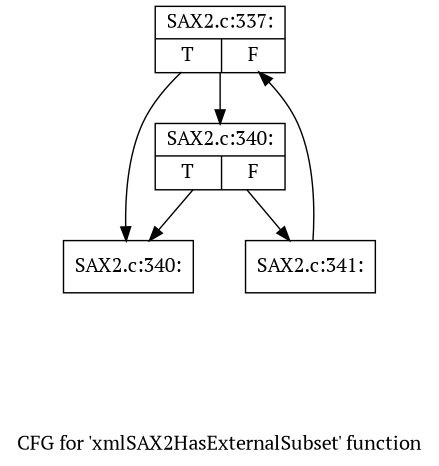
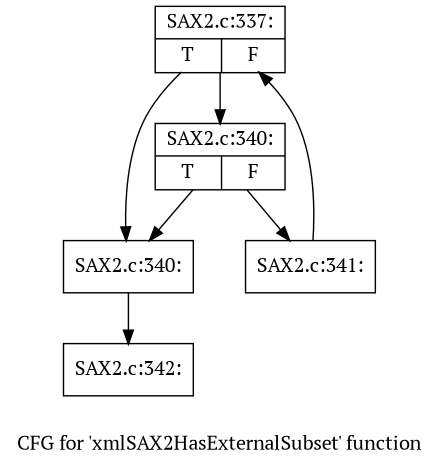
none -> (128, 370)
